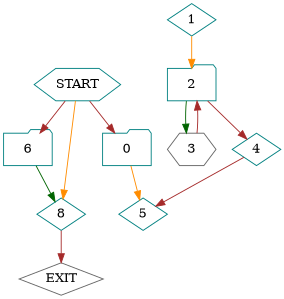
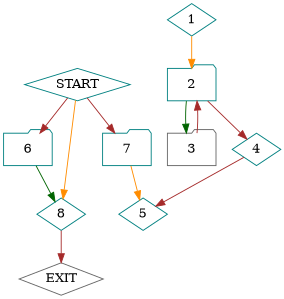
(77, 85) -> (77, 85)
(127, 149) -> (127, 149)
(192, 149) -> (192, 149)
